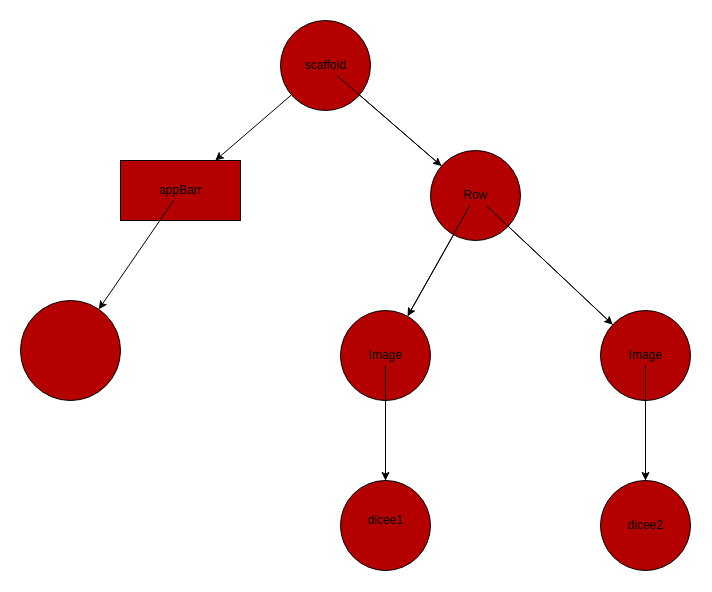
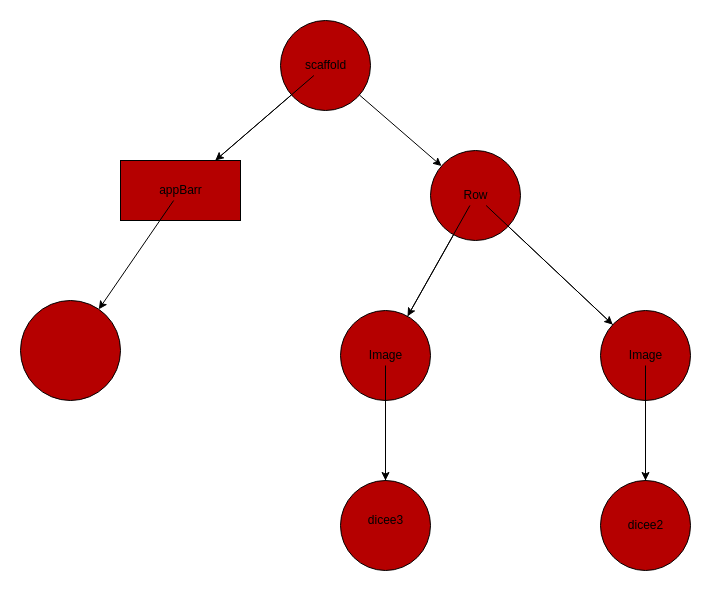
none -> (303, 85)
(348, 85) -> none
(386, 521) -> (386, 521)
